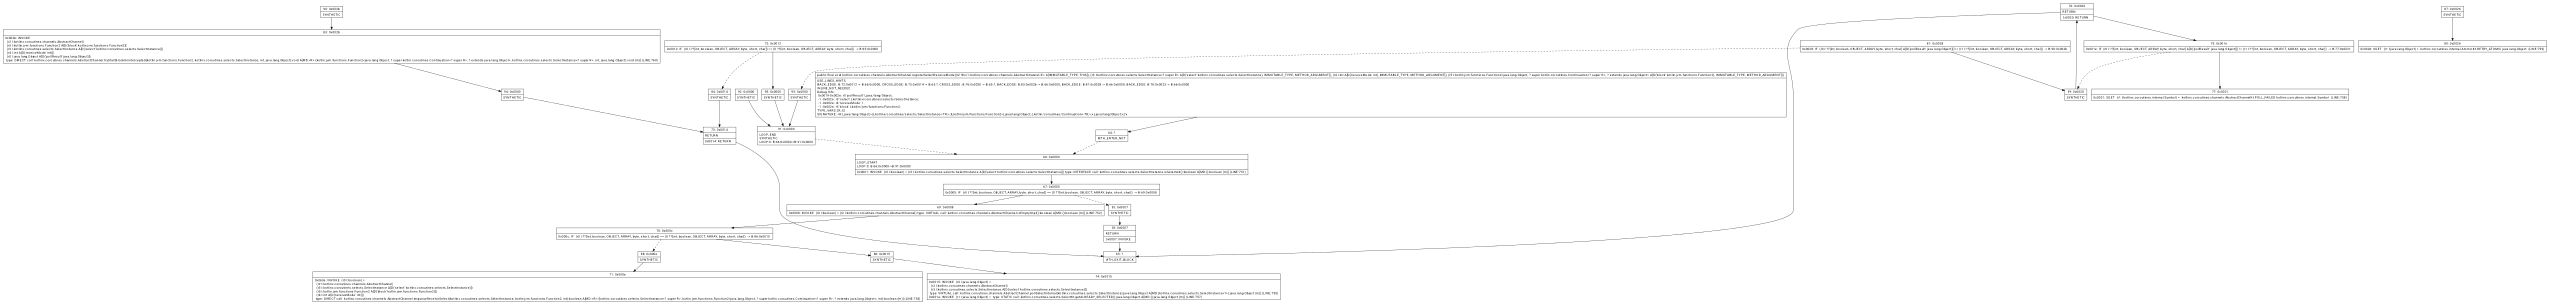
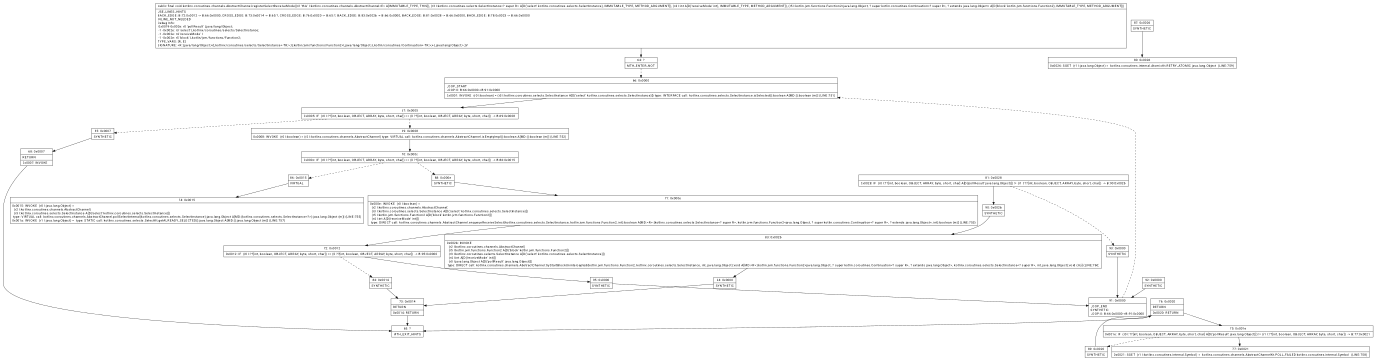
(2007, 71) -> (994, 194)
(1000, 200) -> (410, 122)
none -> (444, 234)
(792, 247) -> (347, 170)
(882, 260) -> (297, 183)
(1120, 260) -> (407, 334)
(340, 280) -> (396, 204)
